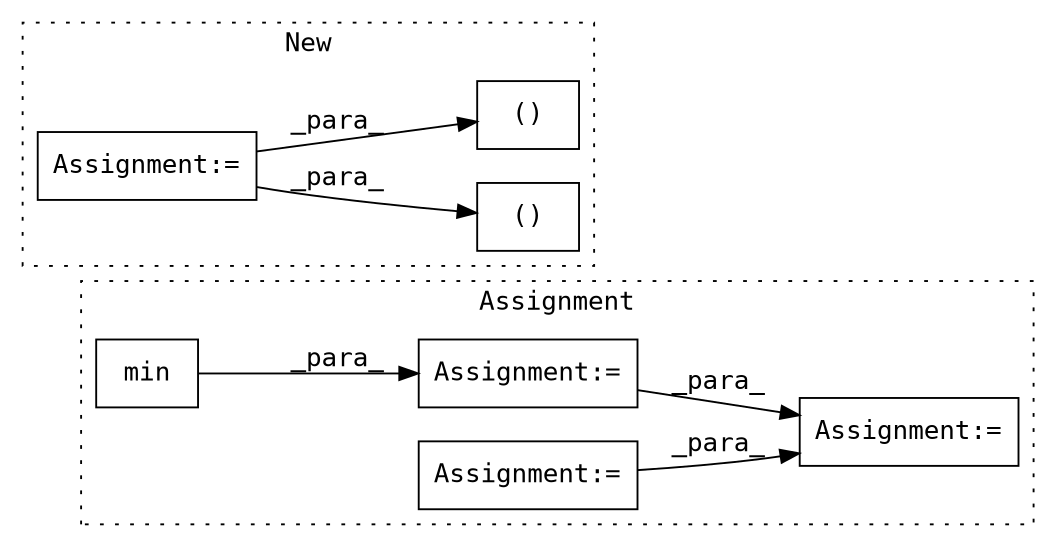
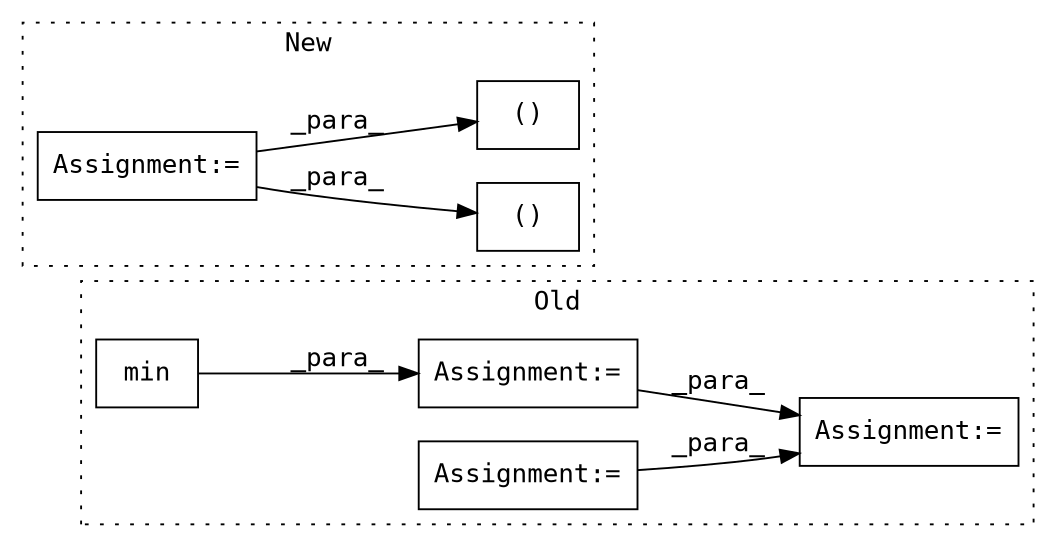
(557, 303) -> (557, 303)
